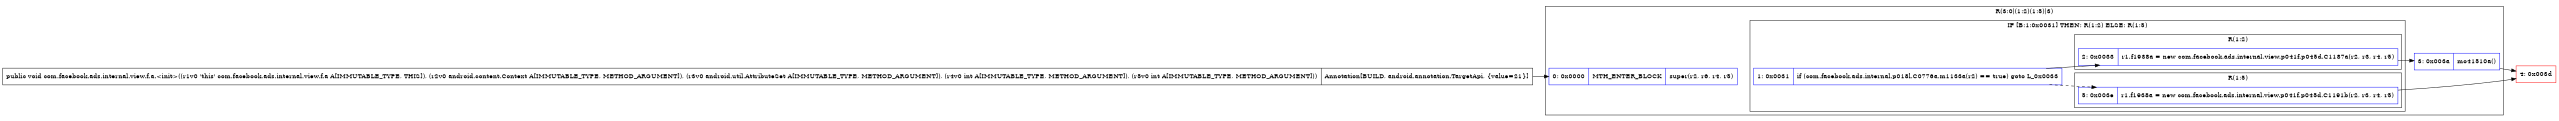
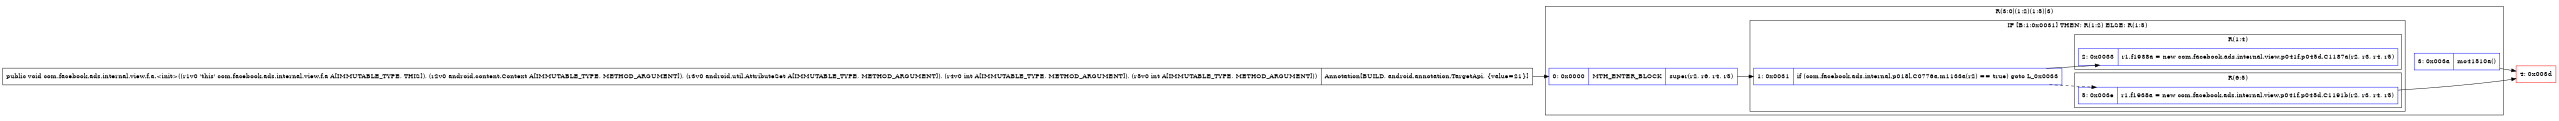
(2238, 40) -> (2238, 40)
(2404, 60) -> none
none -> (1743, 77)
(2238, 78) -> (2238, 78)
